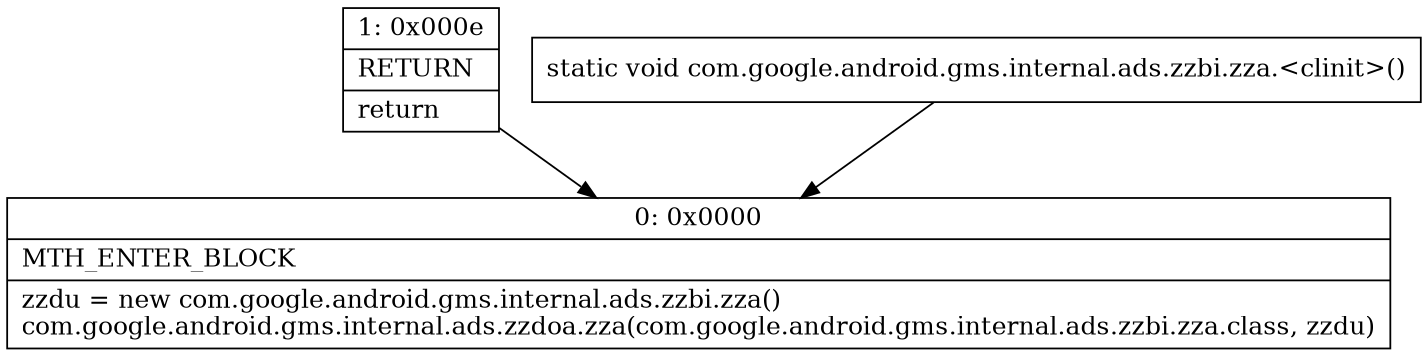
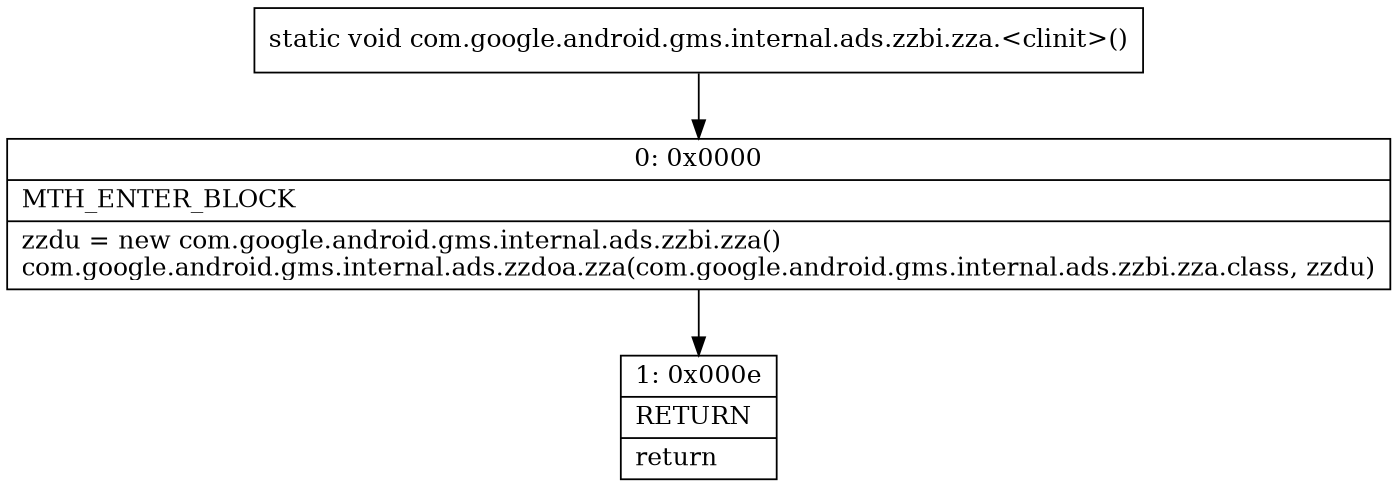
(540, 157) -> (699, 313)
